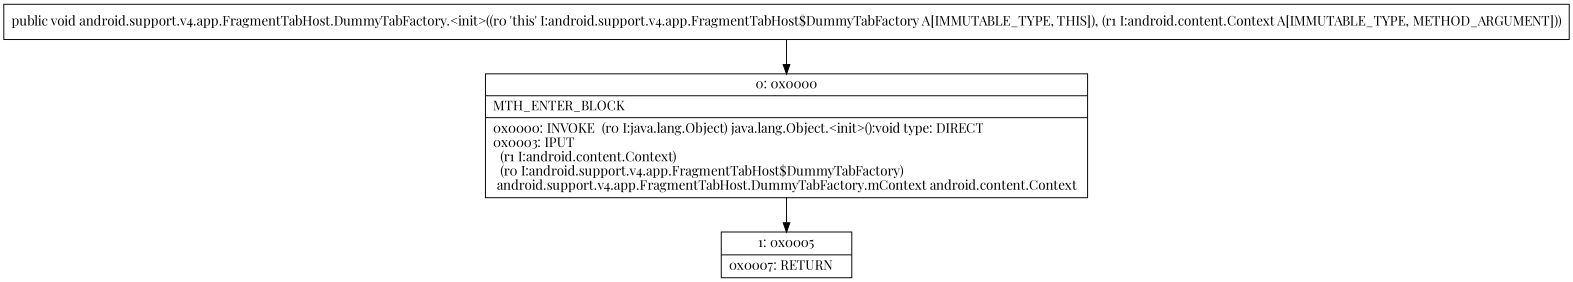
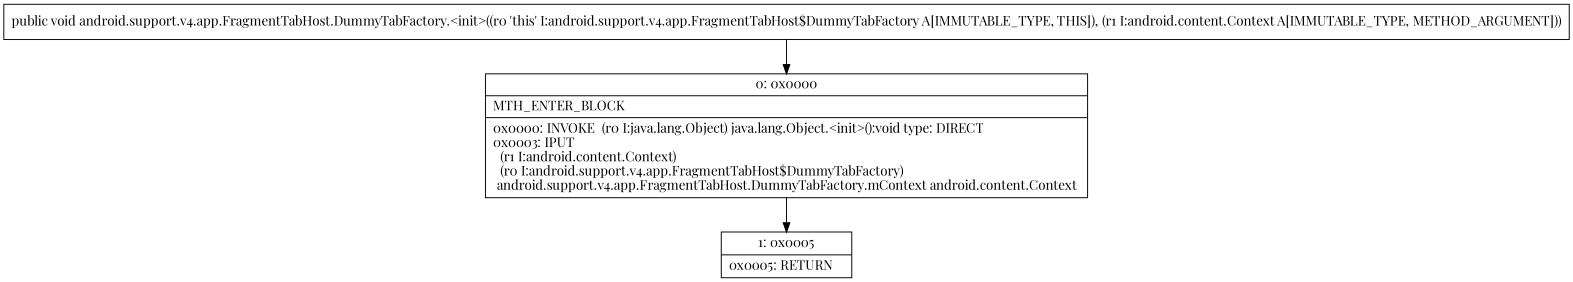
(787, 266) -> (787, 266)
